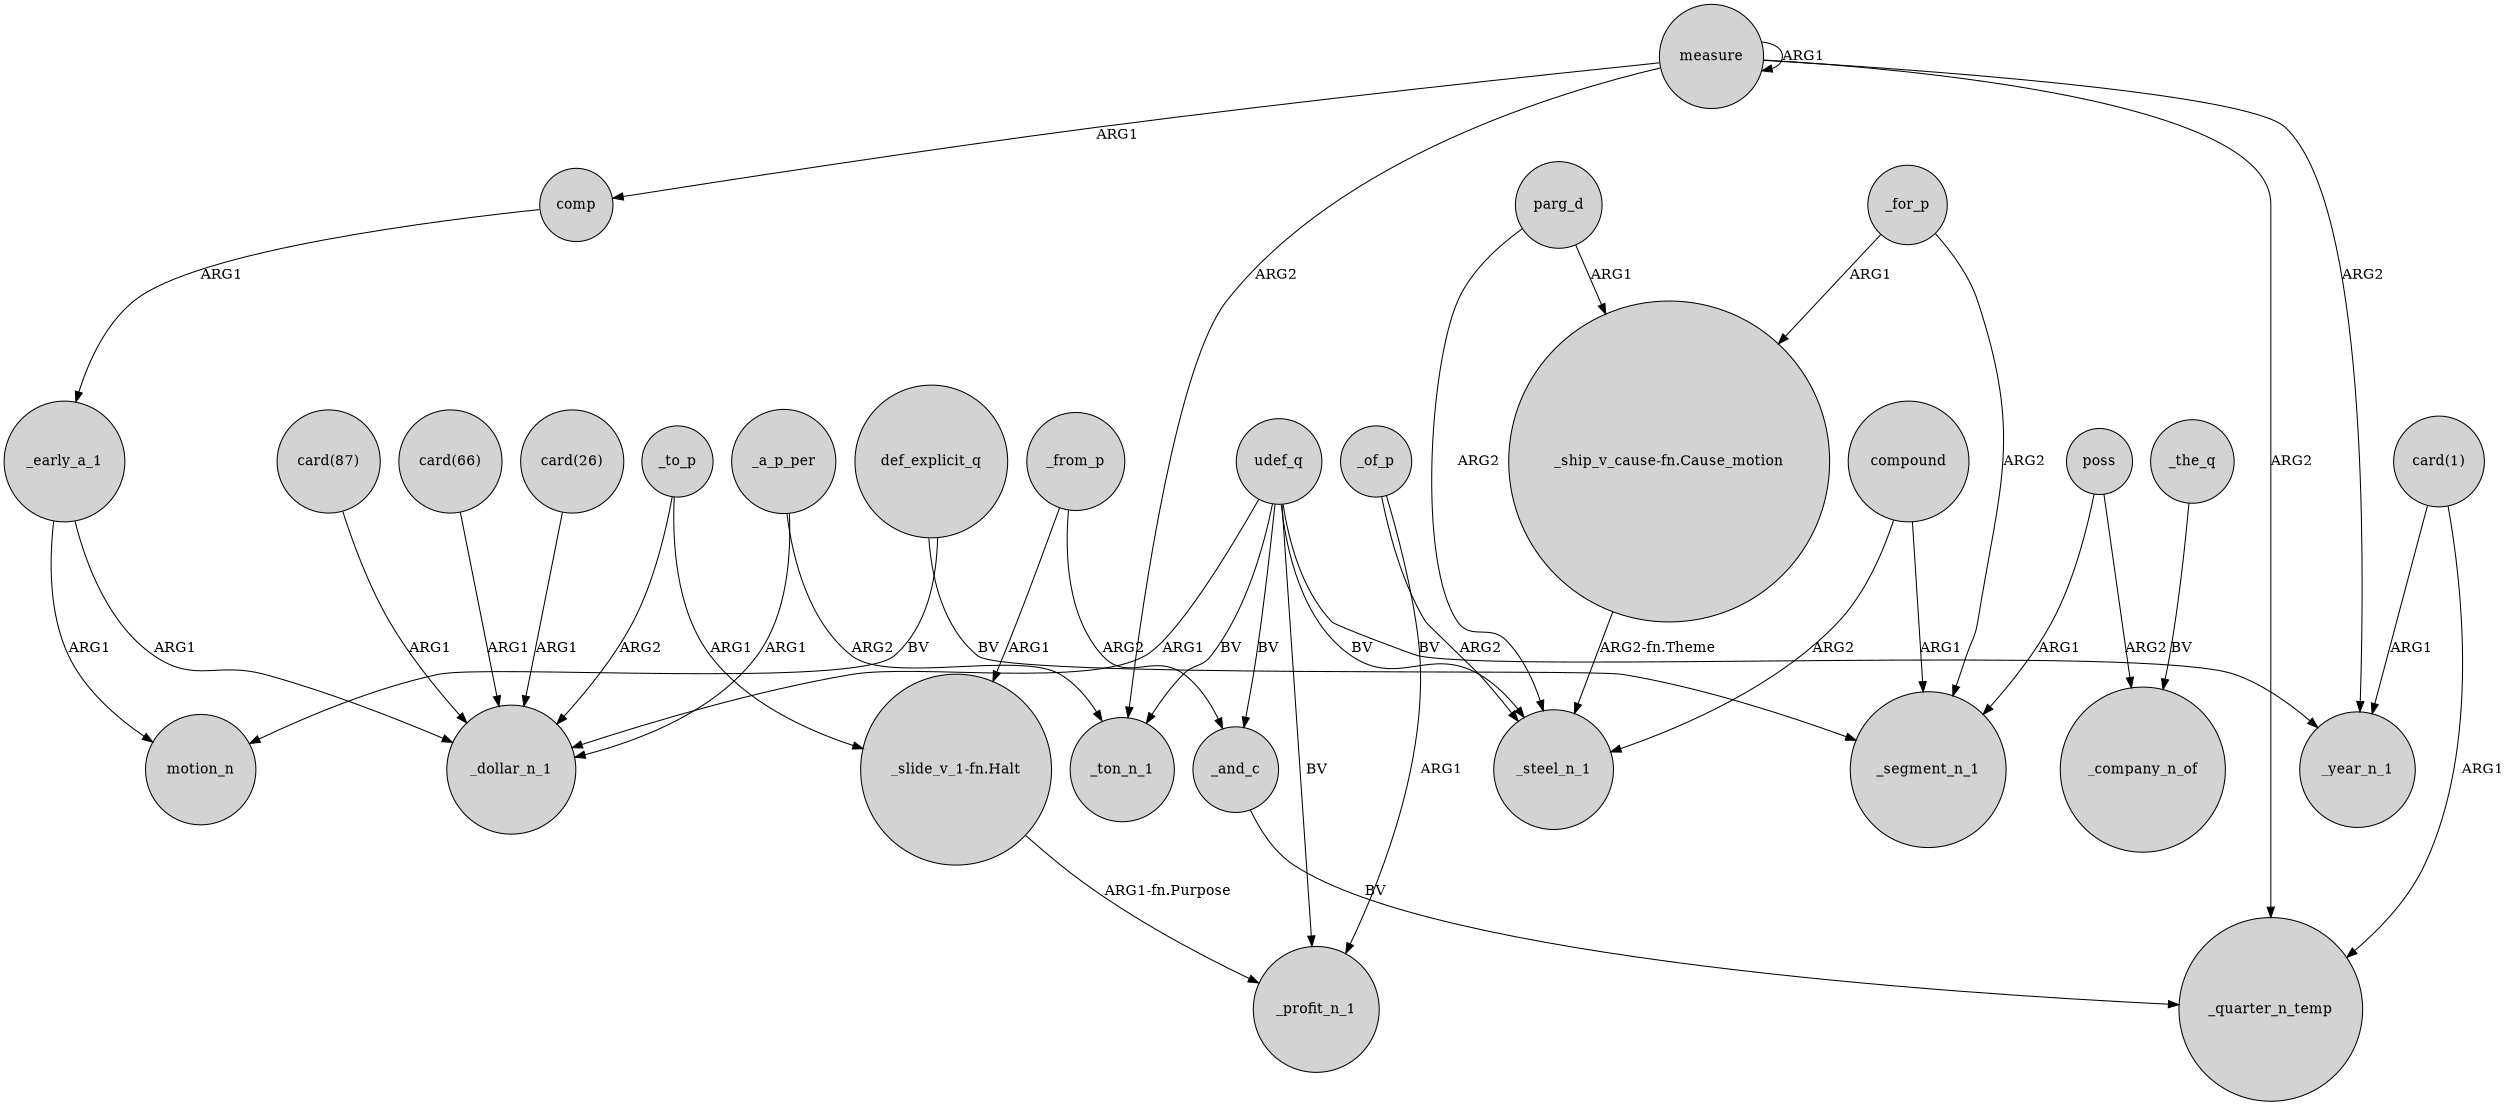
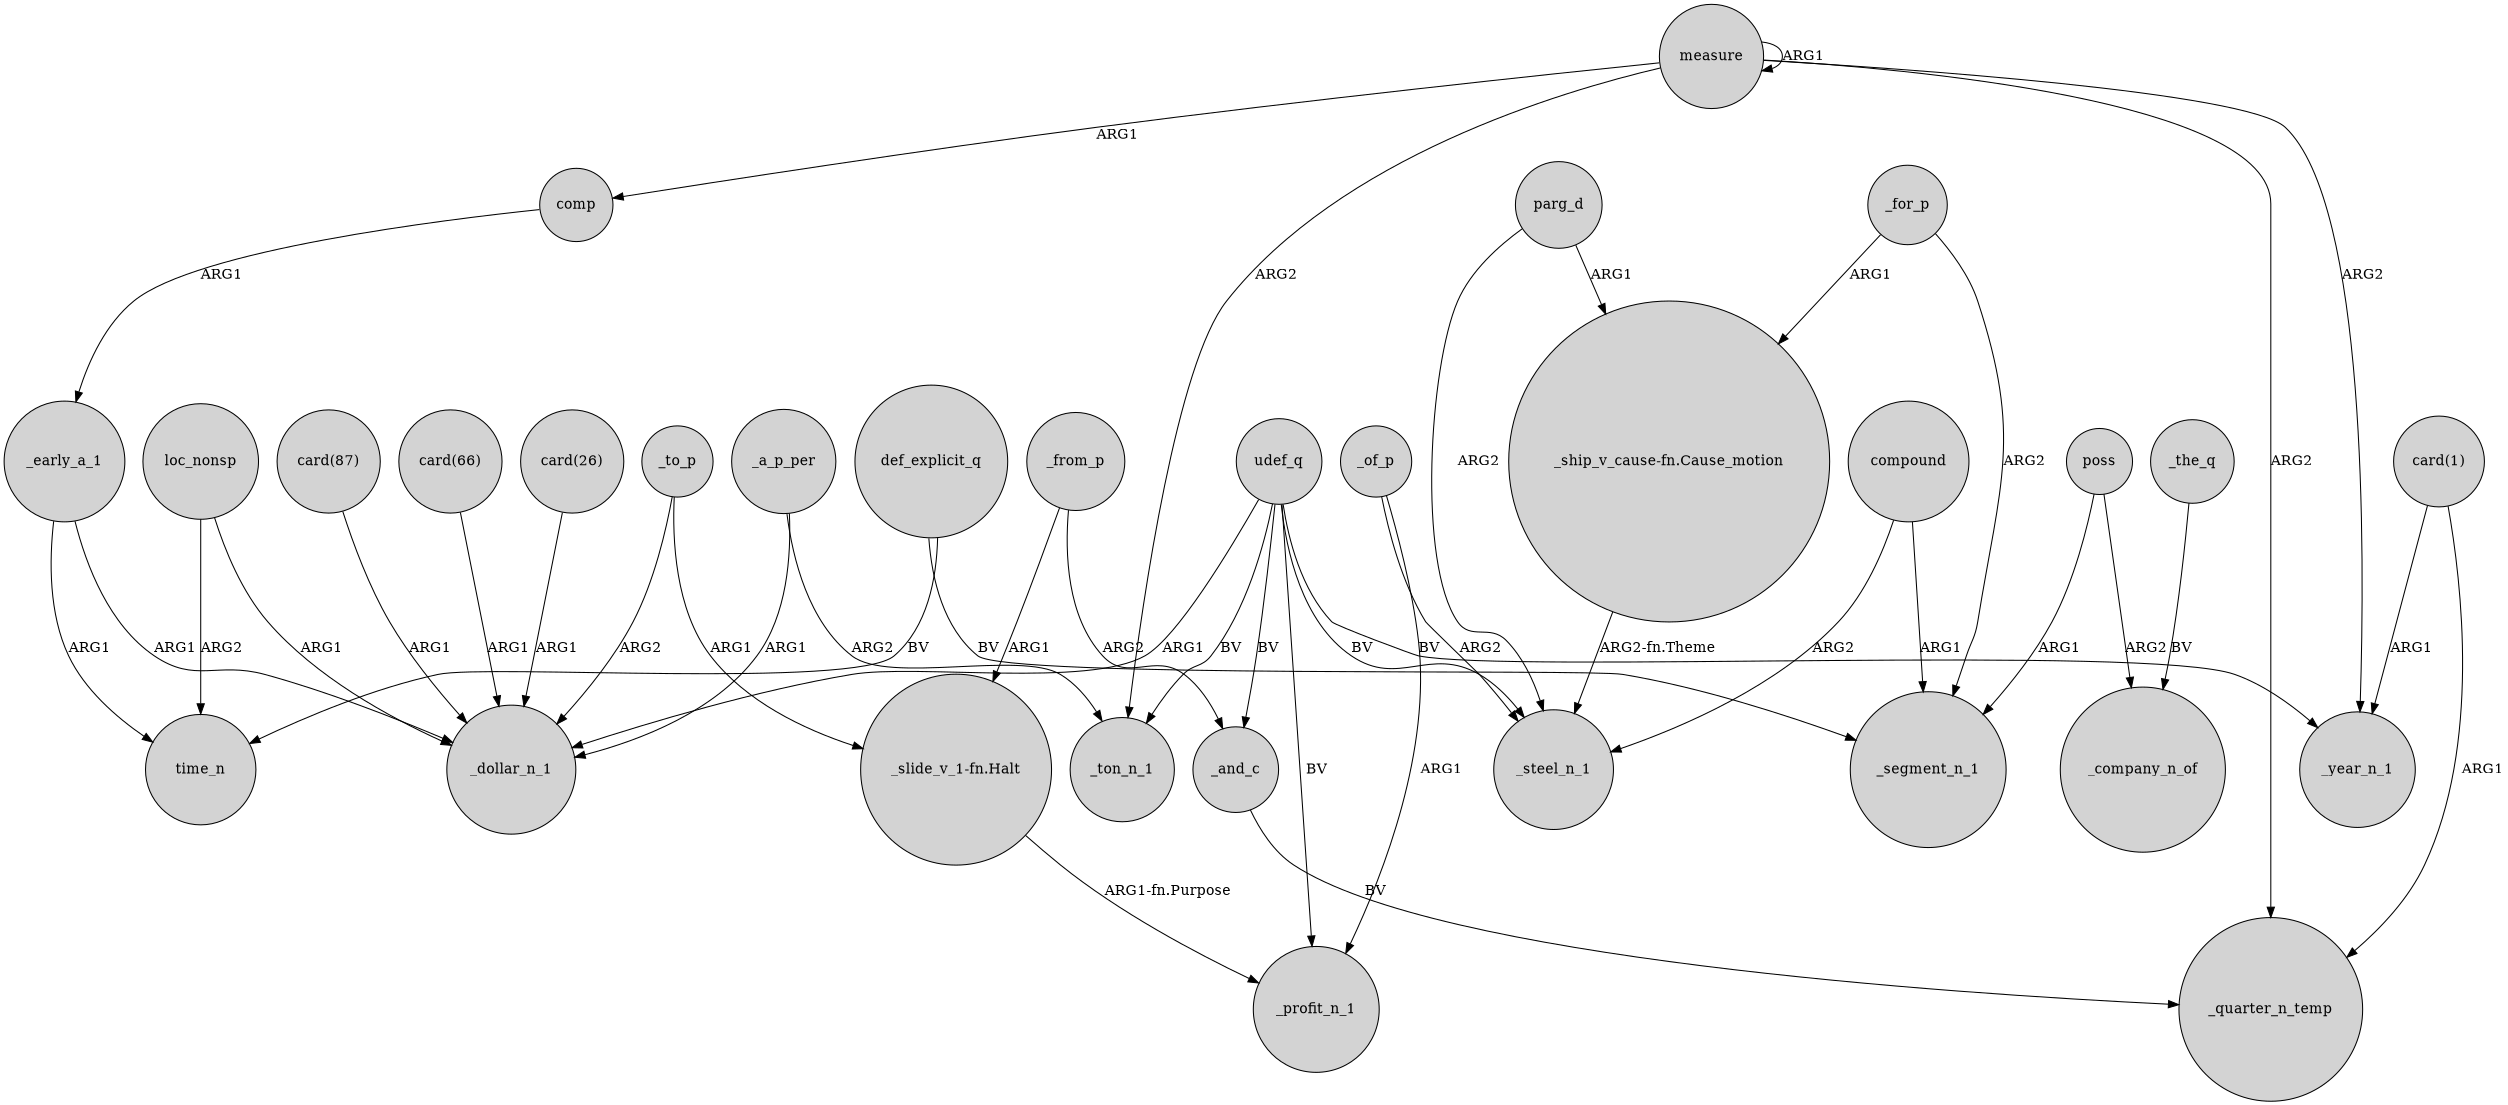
none -> (201, 461)
(201, 770) -> (201, 770)
